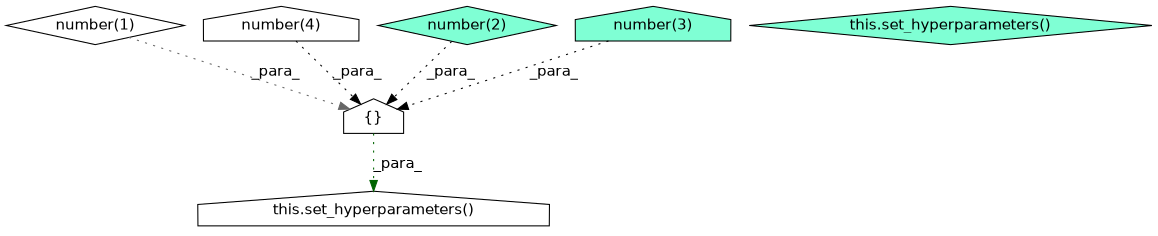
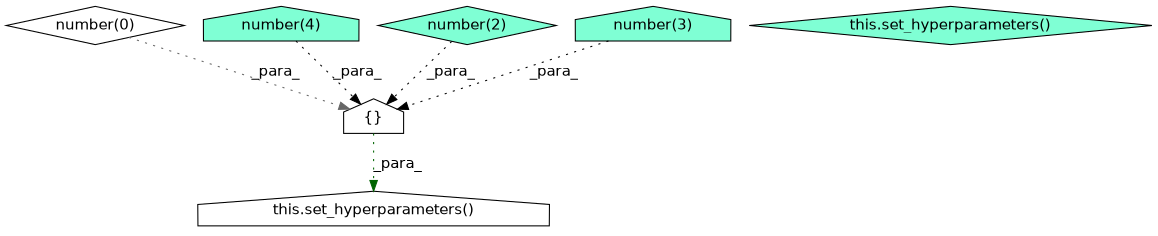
(95, 26) -> (95, 26)
(281, 26) -> (281, 26)
